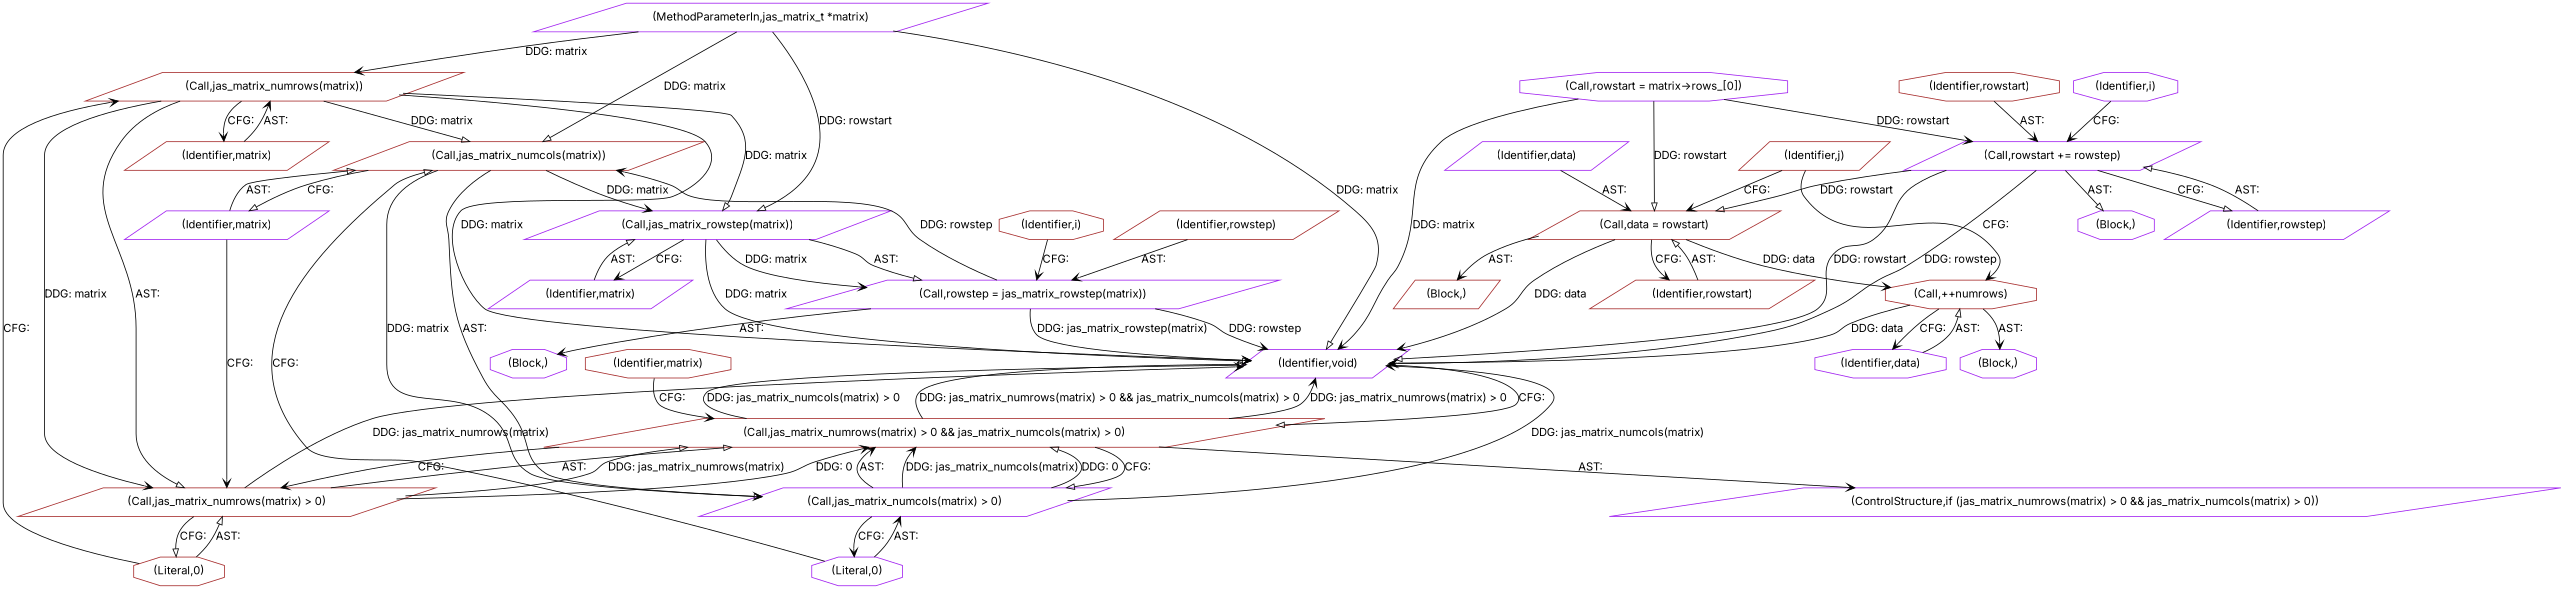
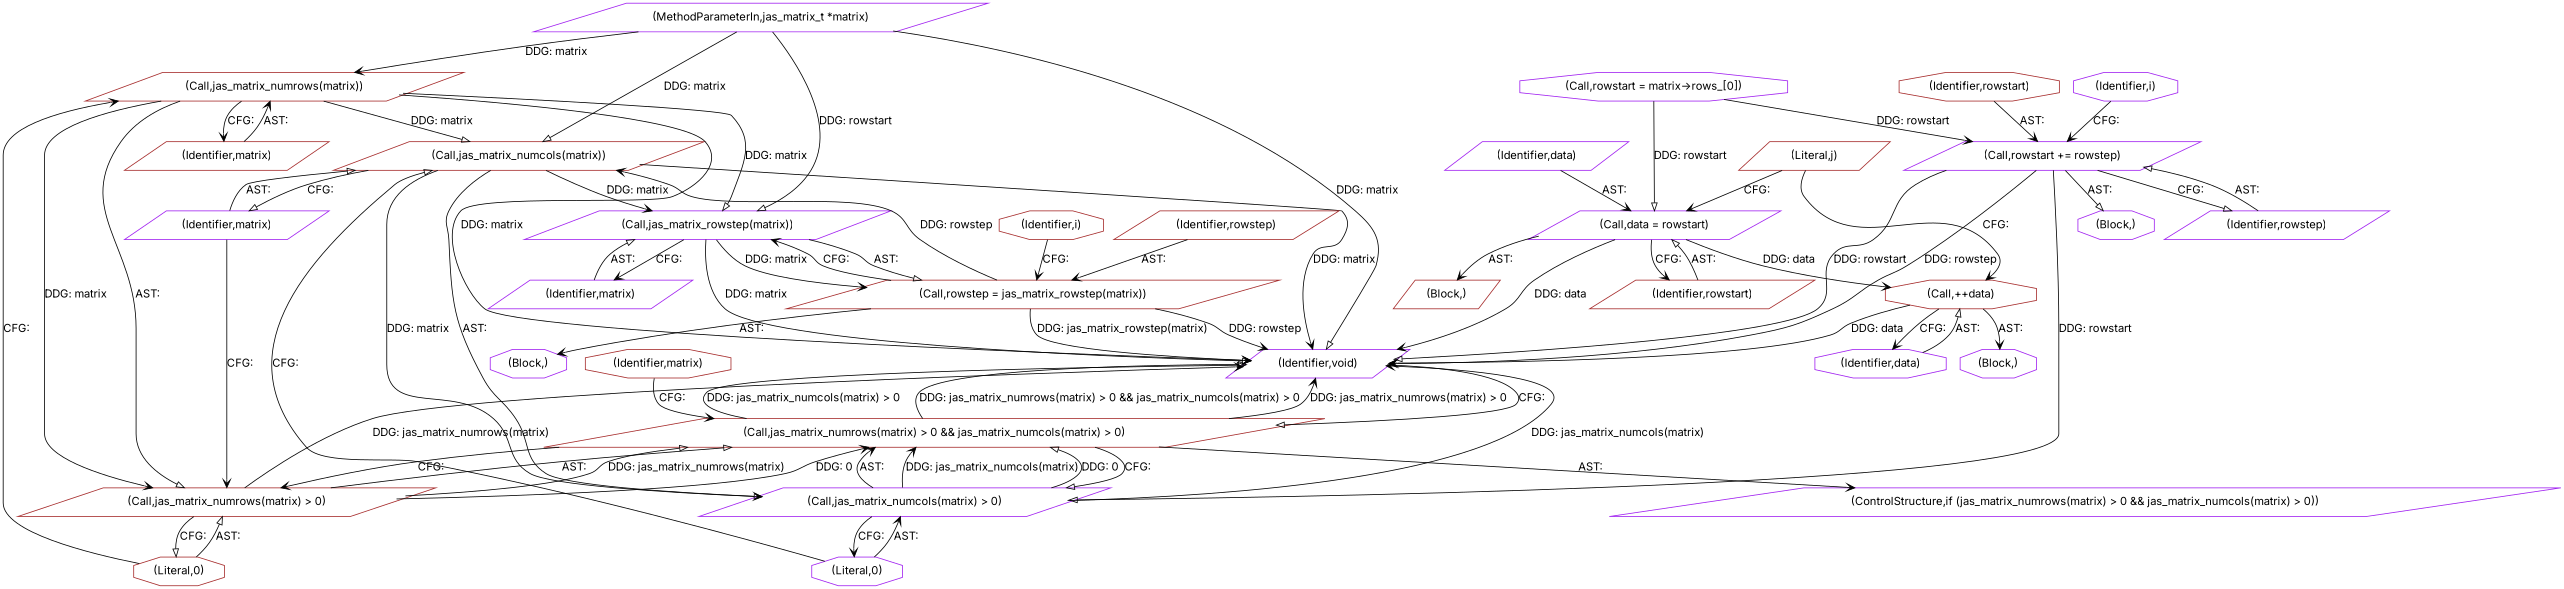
(1814, 156) -> (1814, 156)
(1418, 177) -> (1068, 192)
(1817, 185) -> (1672, 484)
(1655, 225) -> (1655, 225)
none -> (832, 269)
(1033, 294) -> (1033, 294)
(1961, 294) -> (1961, 294)
